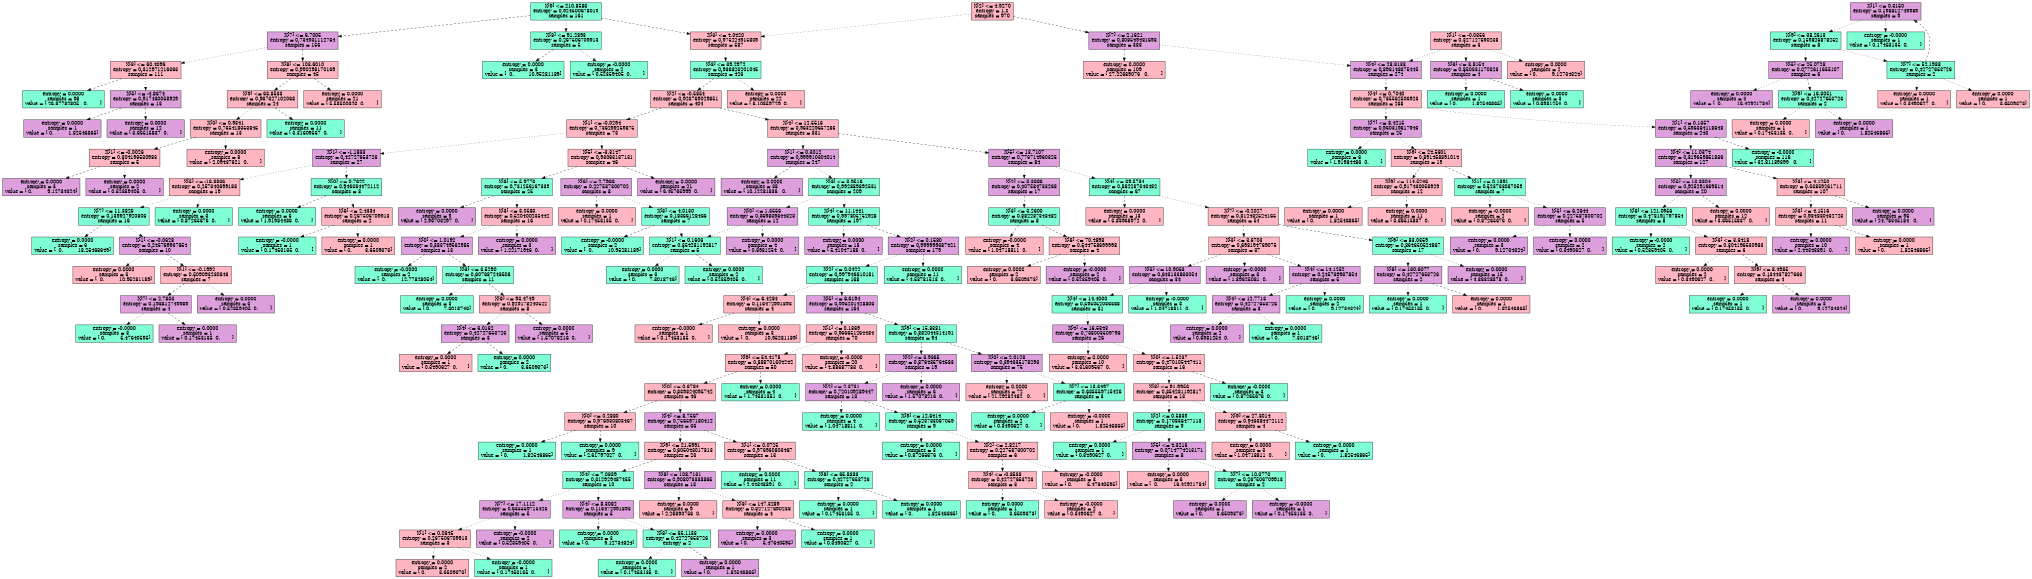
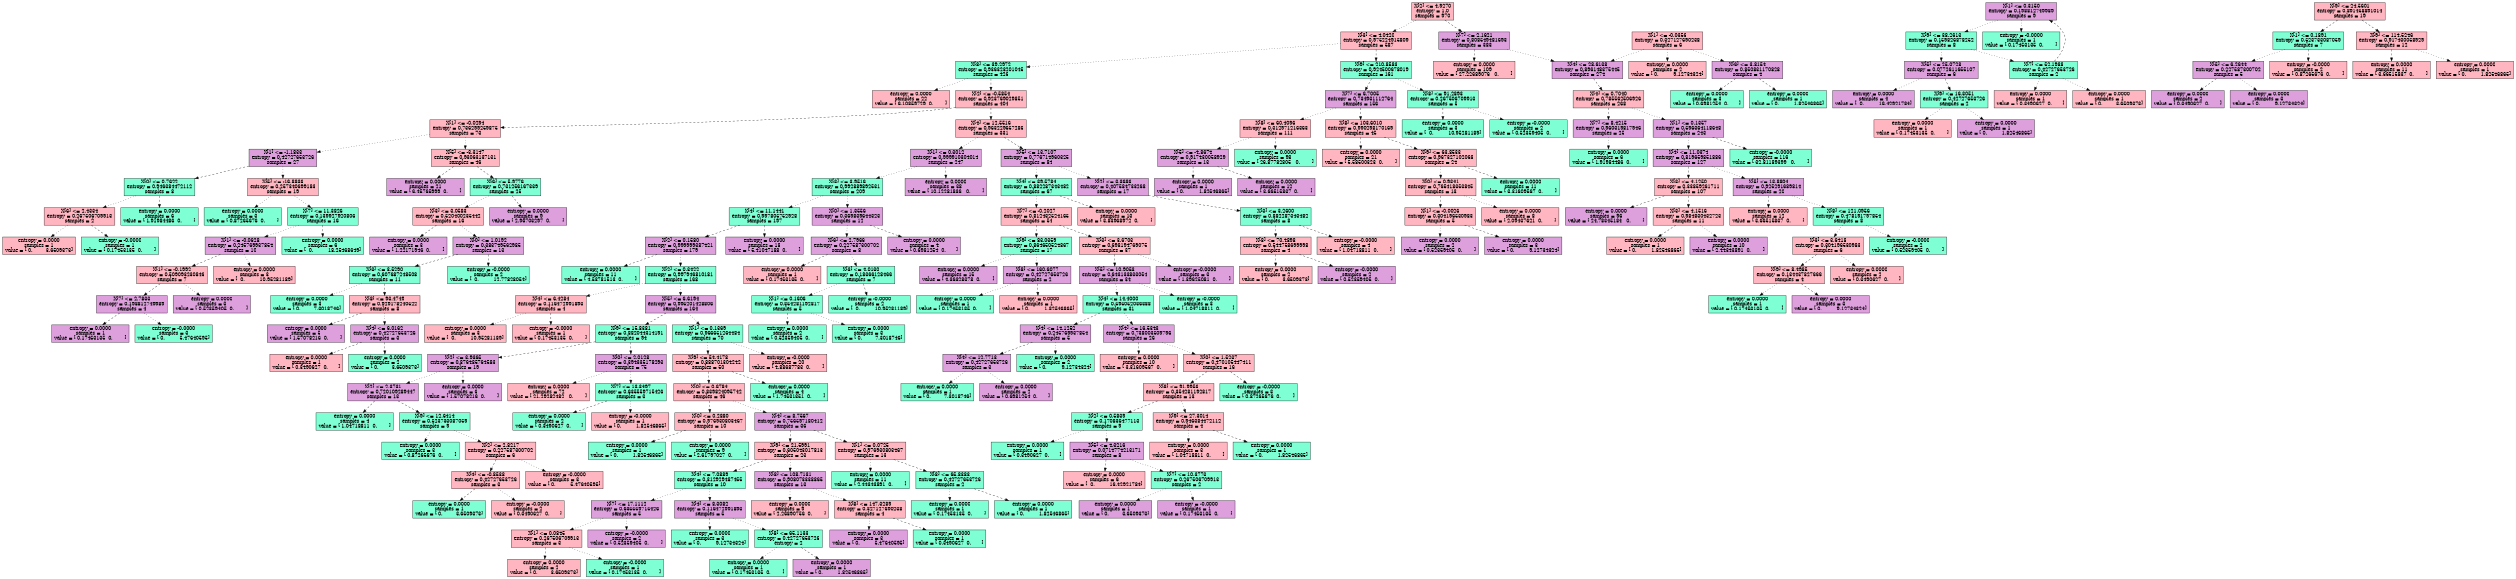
(644, 26) -> (1376, 54)
(1405, 142) -> none
(725, 231) -> (847, 229)
(1283, 260) -> (1088, 318)
(842, 334) -> (708, 334)
